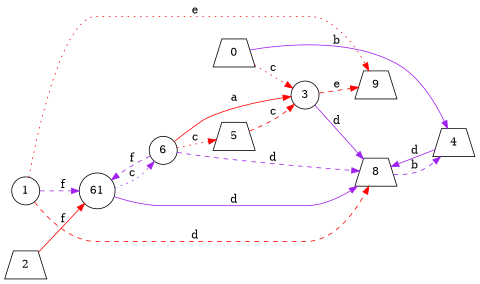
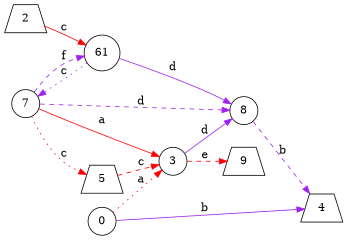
(234, 53) -> (102, 221)
(273, 68) -> (141, 180)
(163, 150) -> (26, 104)
(417, 157) -> none
(376, 172) -> (244, 111)
(26, 191) -> none
(63, 219) -> (64, 28)
